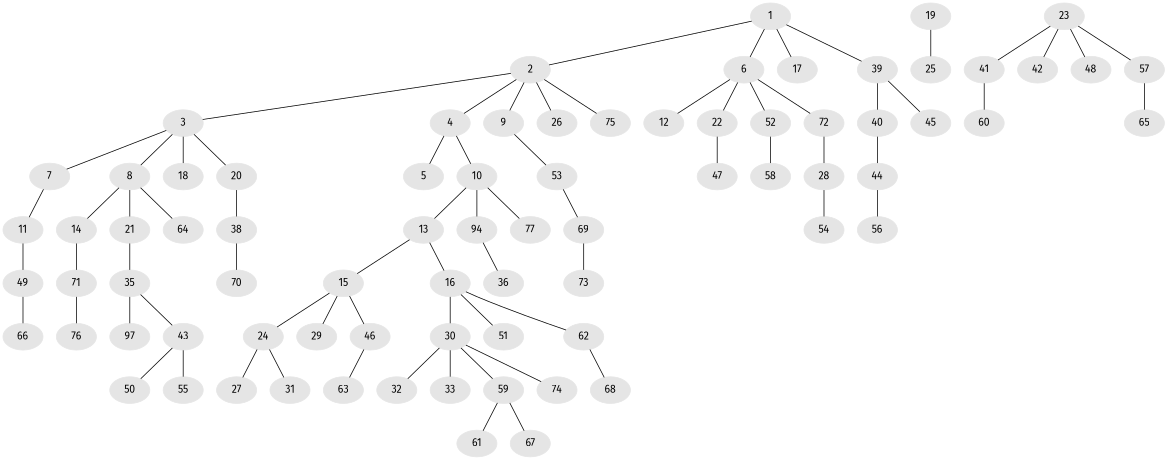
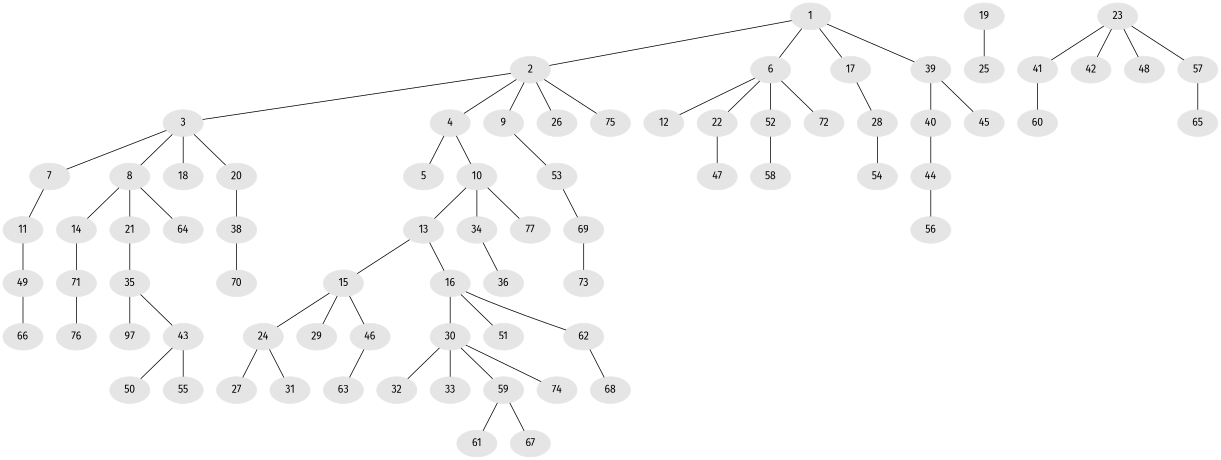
(824, 150) -> (864, 96)
(477, 230) -> (477, 230)
